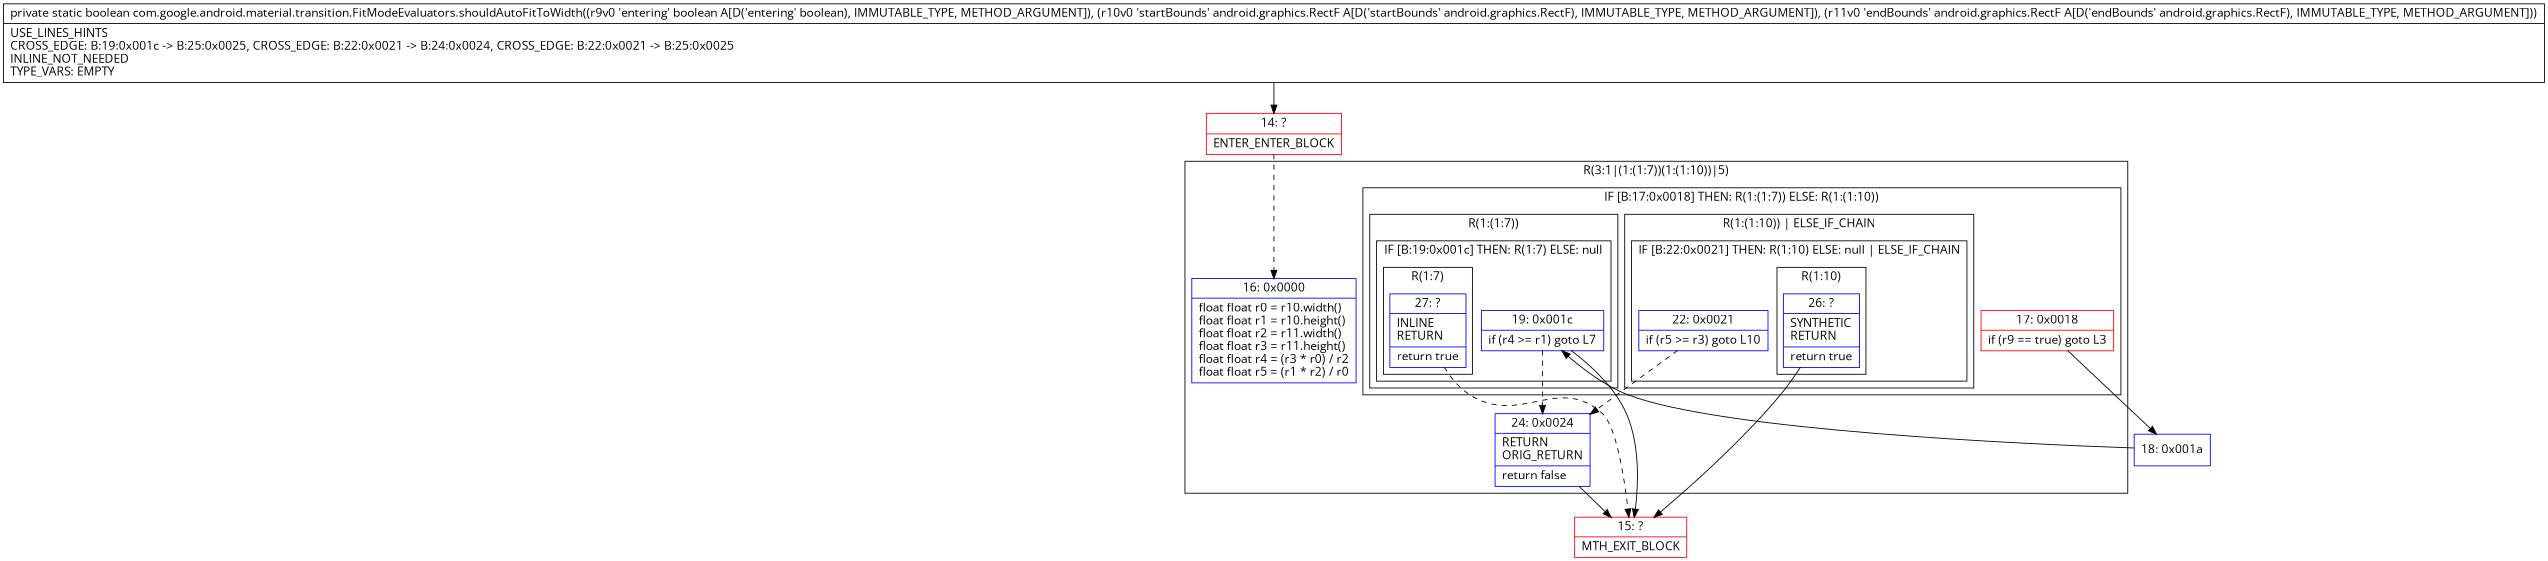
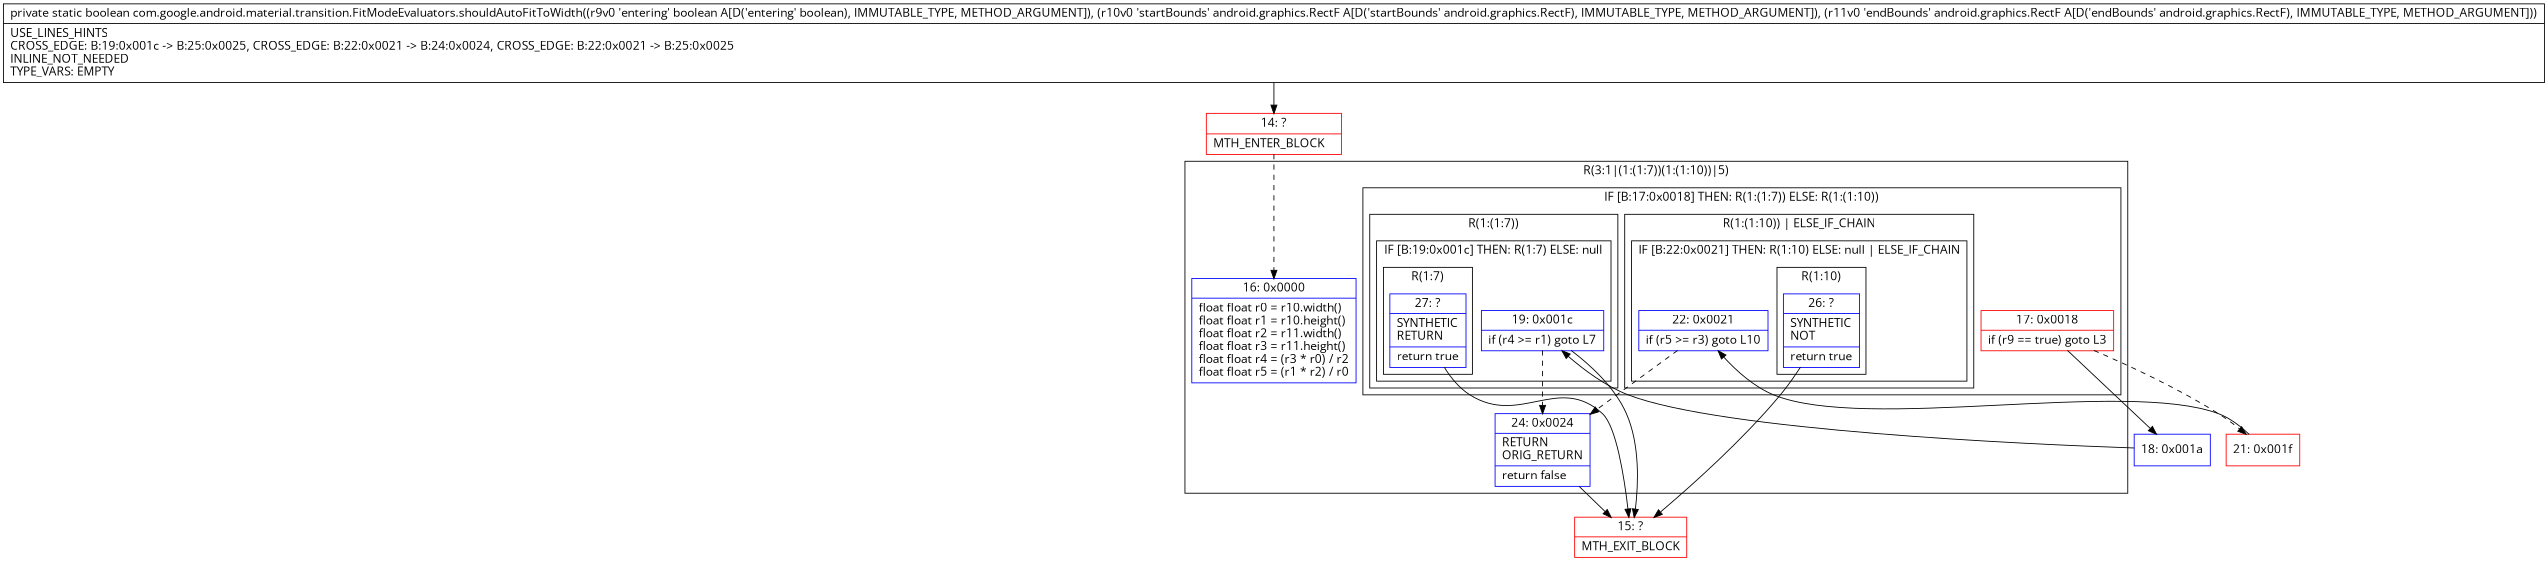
(1274, 144) -> (1269, 144)
(1416, 323) -> (1427, 323)
(1814, 336) -> (1803, 336)
(1581, 401) -> (1581, 401)
none -> (2263, 450)
